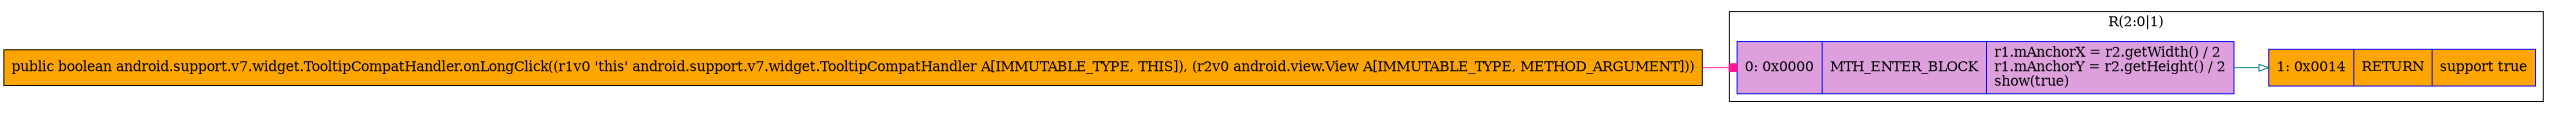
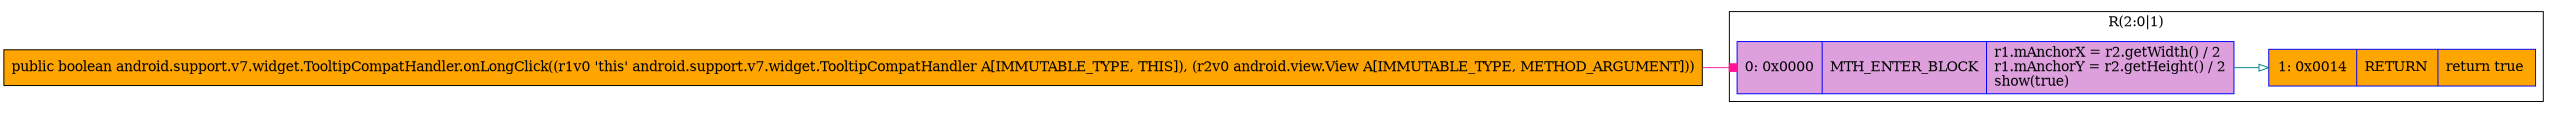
(2484, 67) -> (2485, 67)
